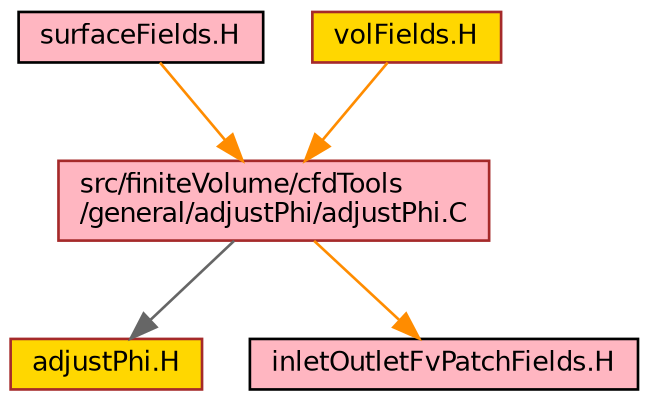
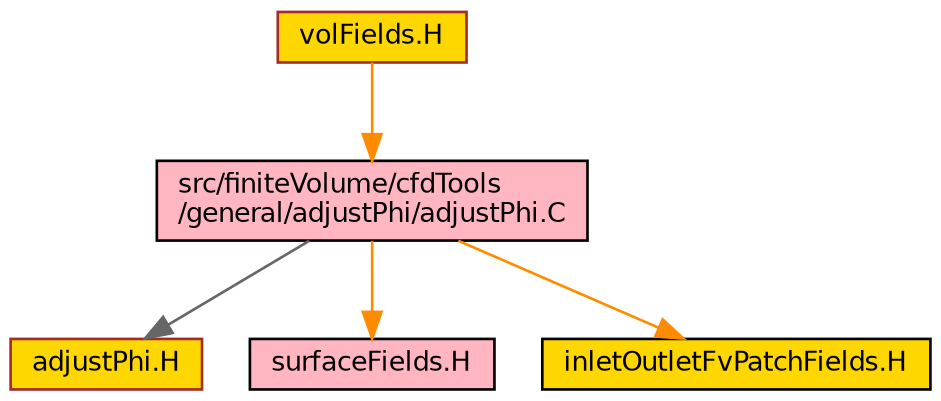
(193, 101) -> (372, 276)
(274, 201) -> (372, 201)
(444, 364) -> (736, 364)
